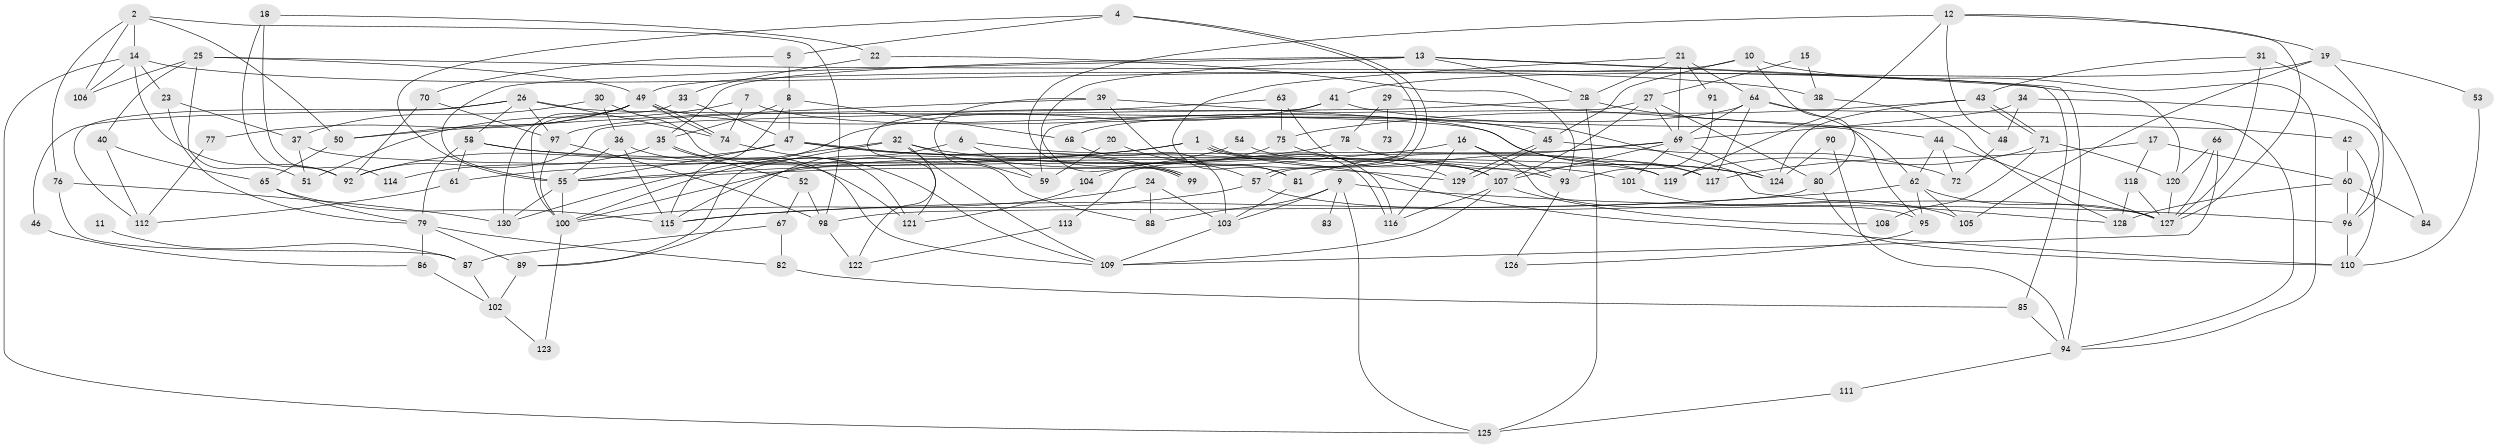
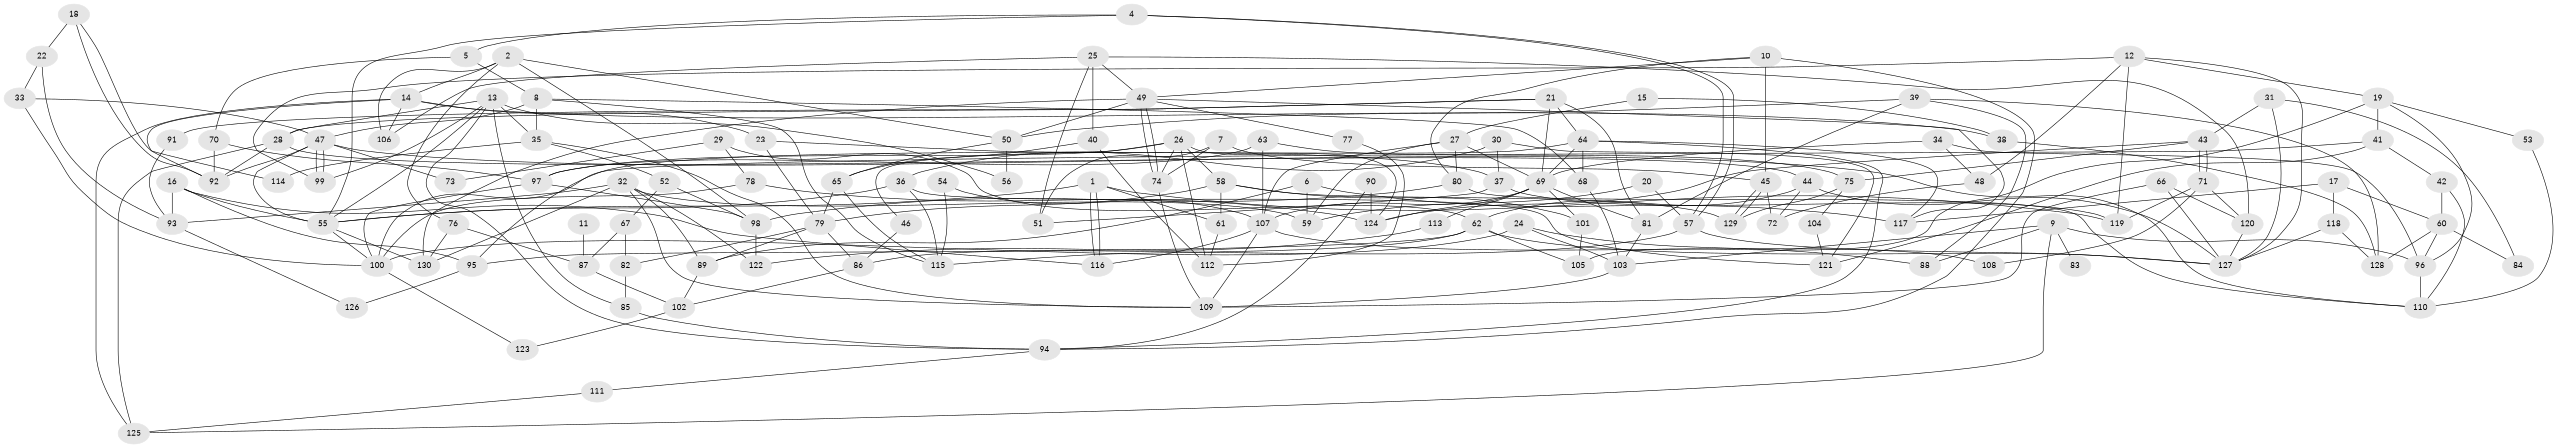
none -> (385, 161)
none -> (1007, 182)
(963, 208) -> (1377, 254)
